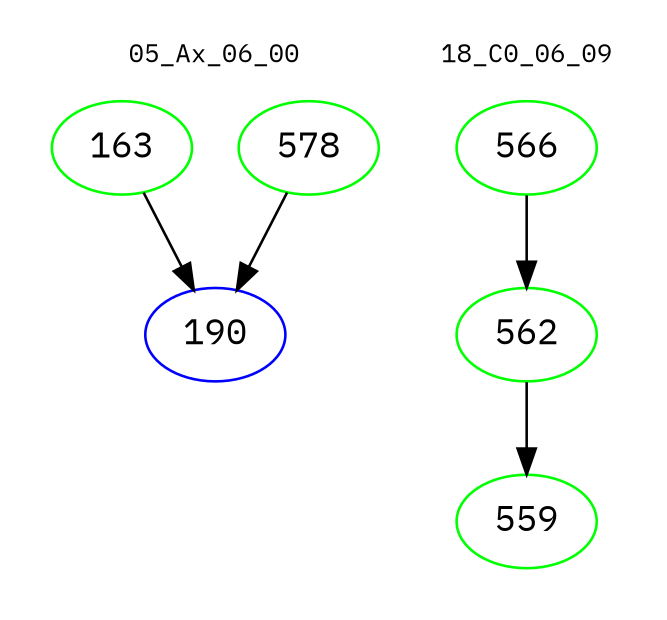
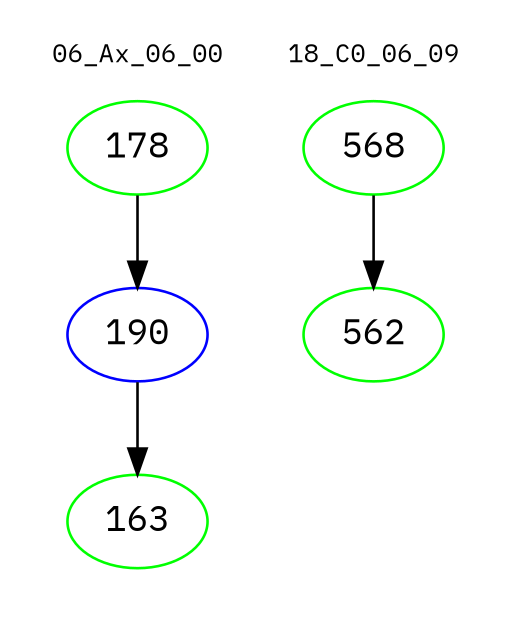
(215, 56) -> (139, 56)
(309, 148) -> (138, 148)
(527, 148) -> (374, 148)
(163, 230) -> (138, 415)
(527, 521) -> none
